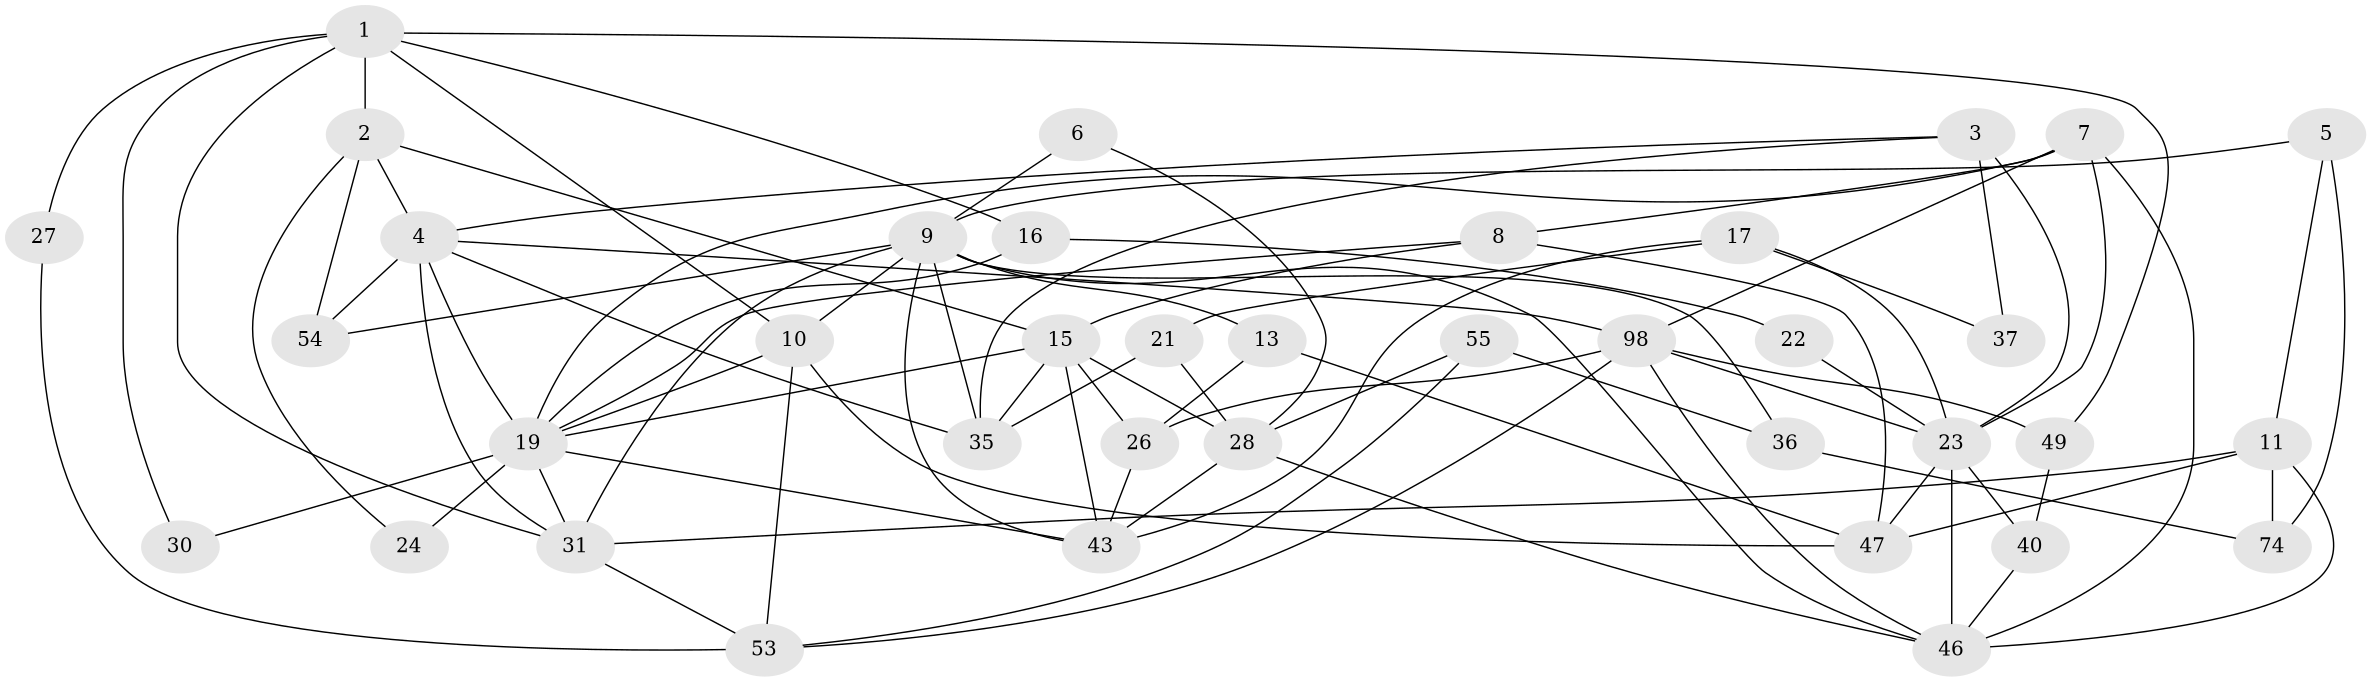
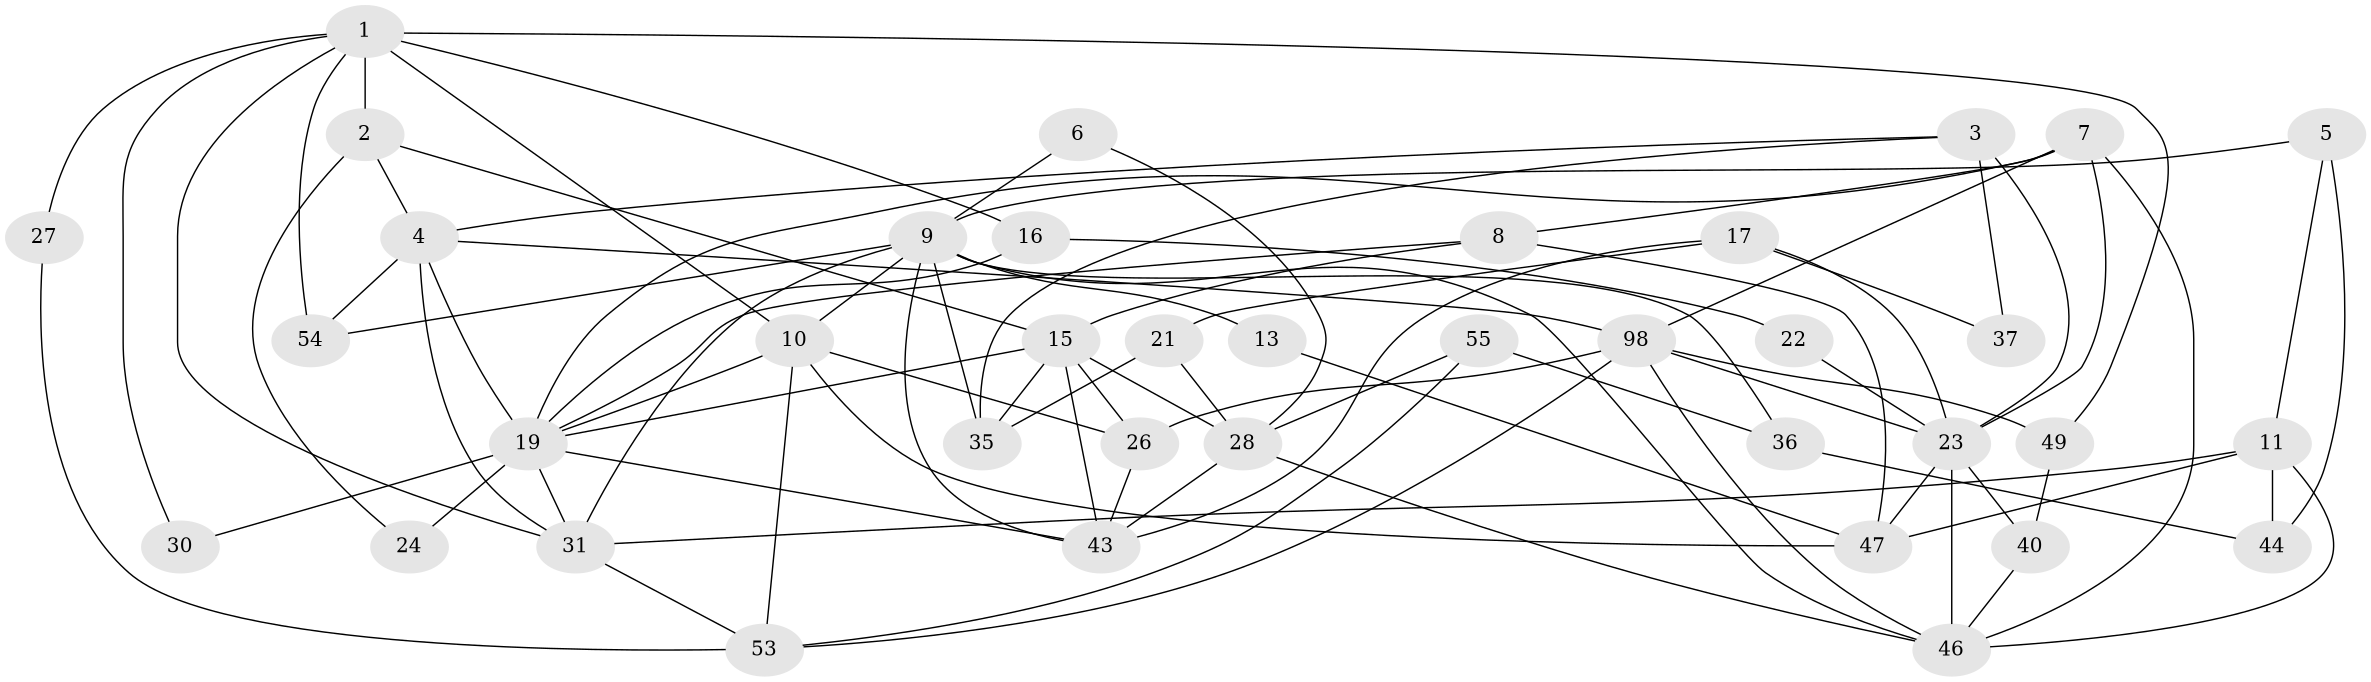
(338, 238) -> (301, 180)
(685, 345) -> none
(1212, 386) -> (953, 388)
(2272, 547) -> (2272, 547)
